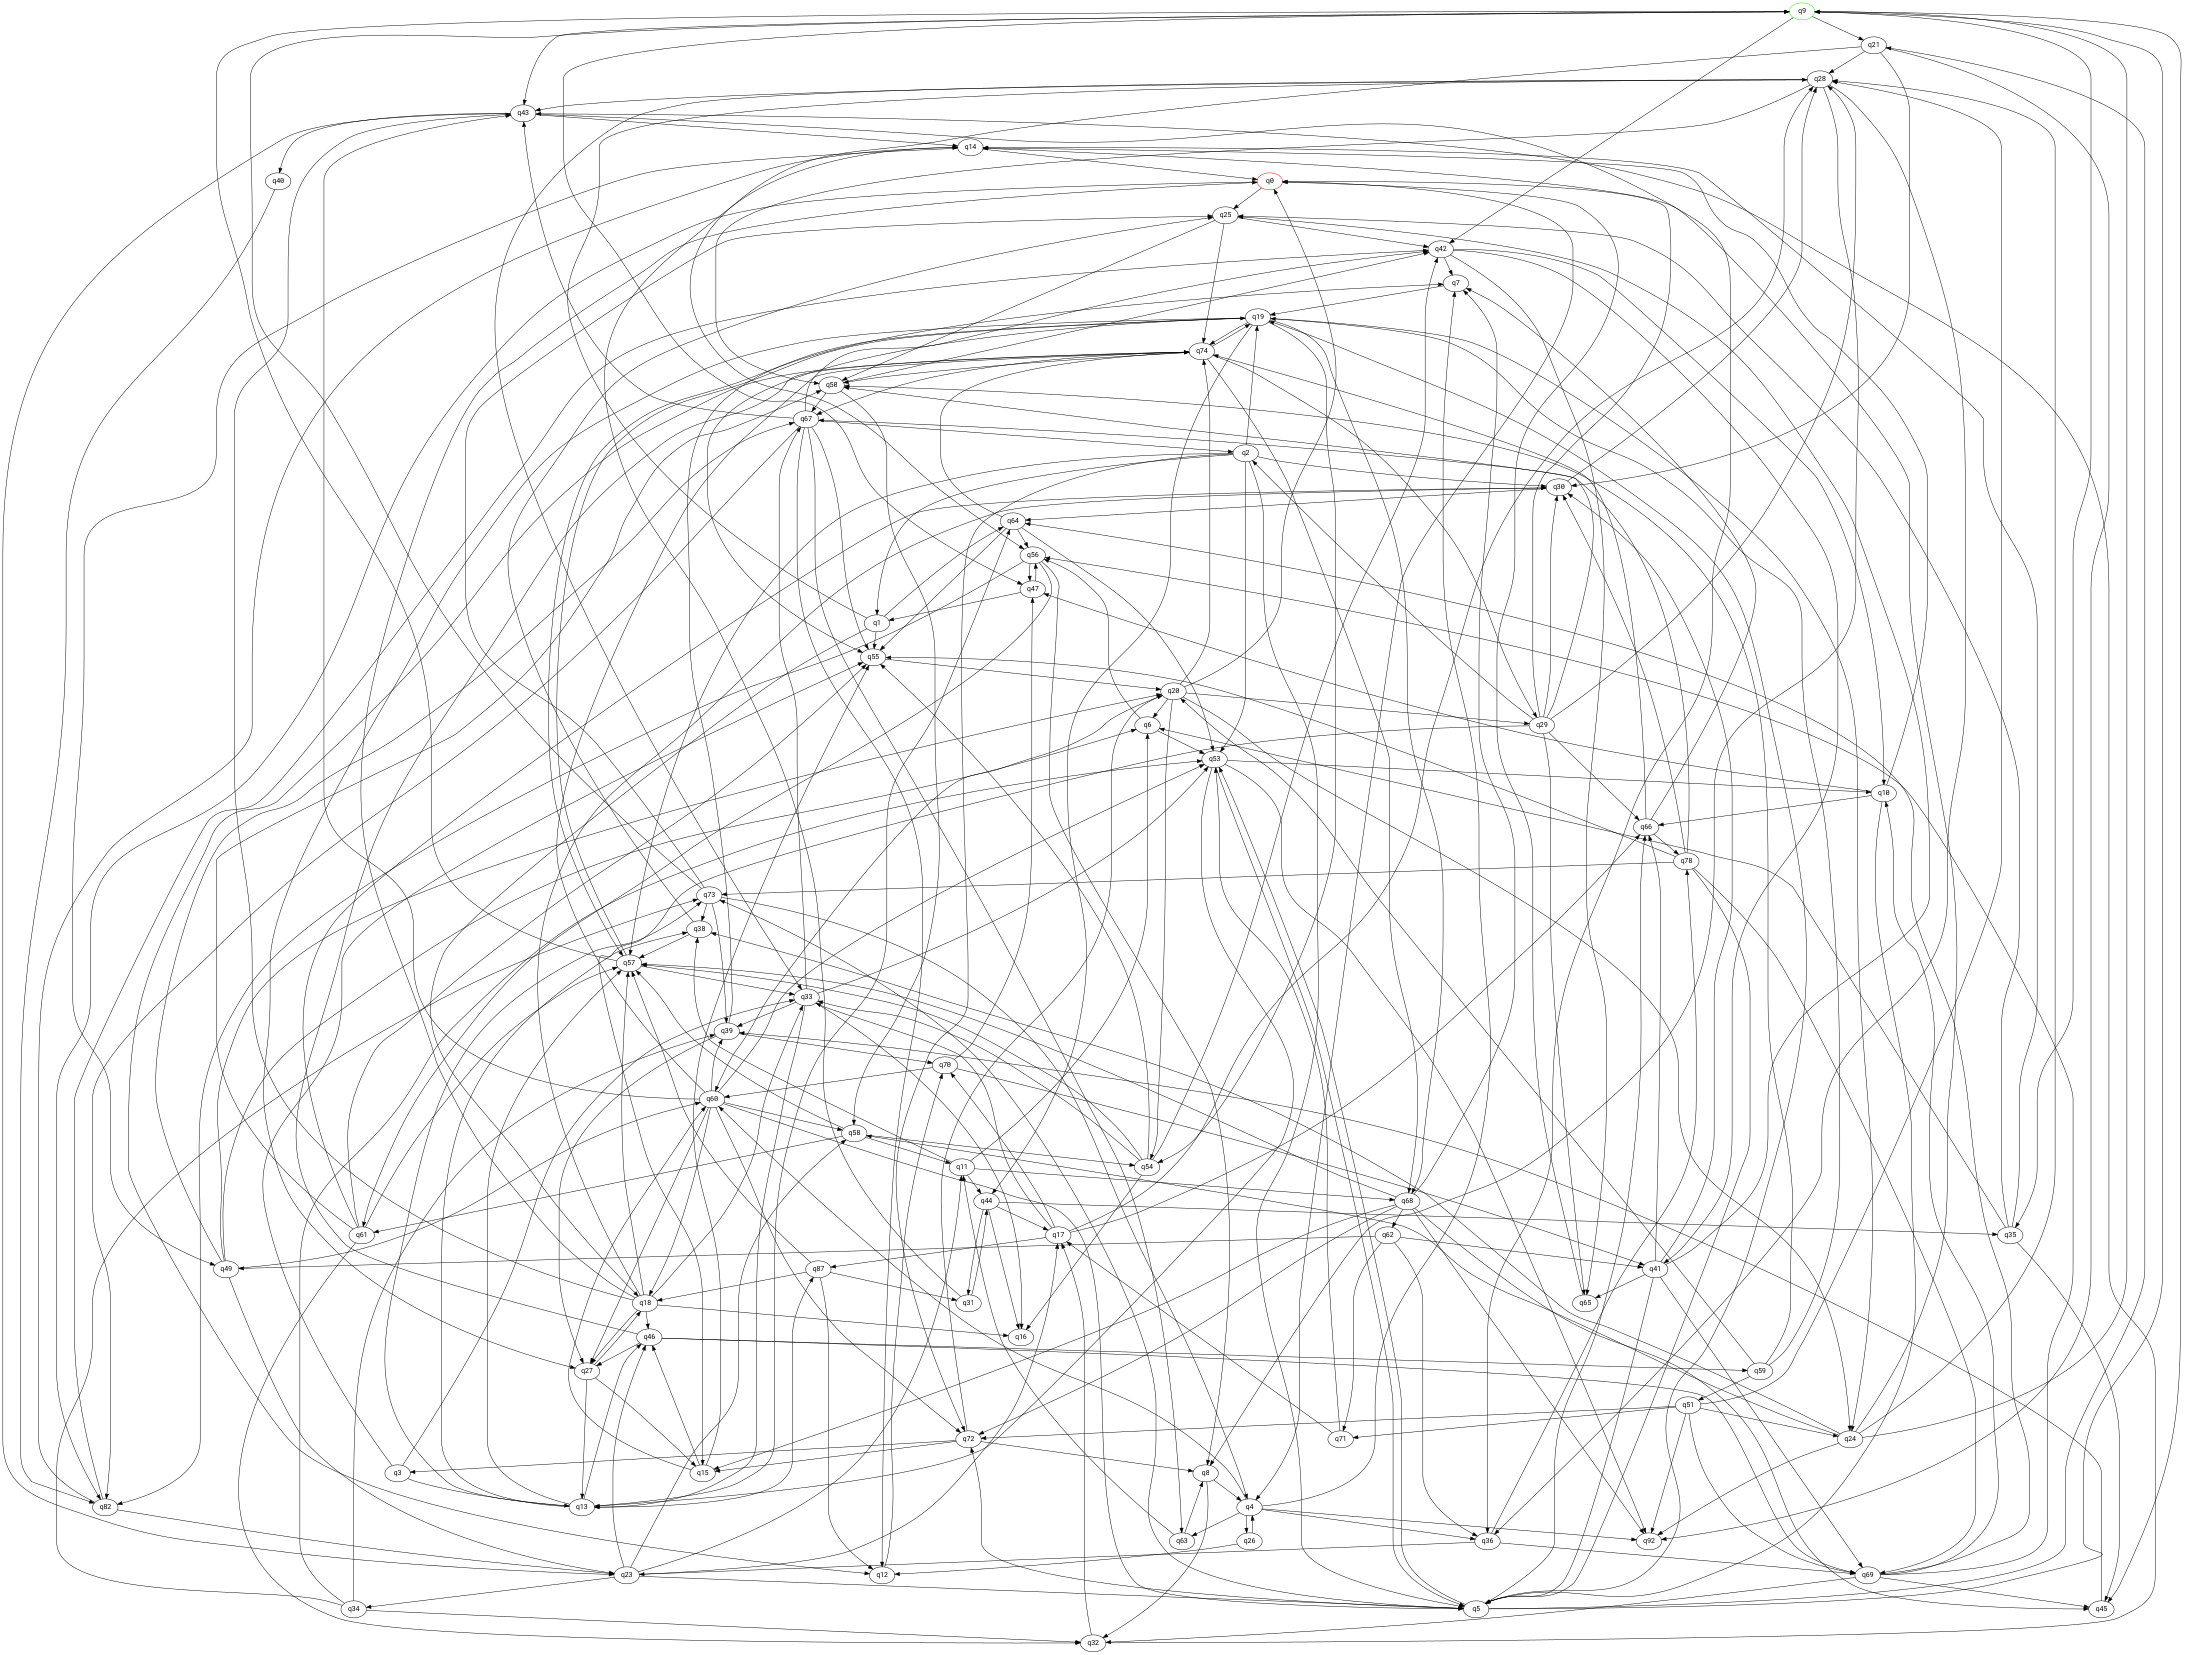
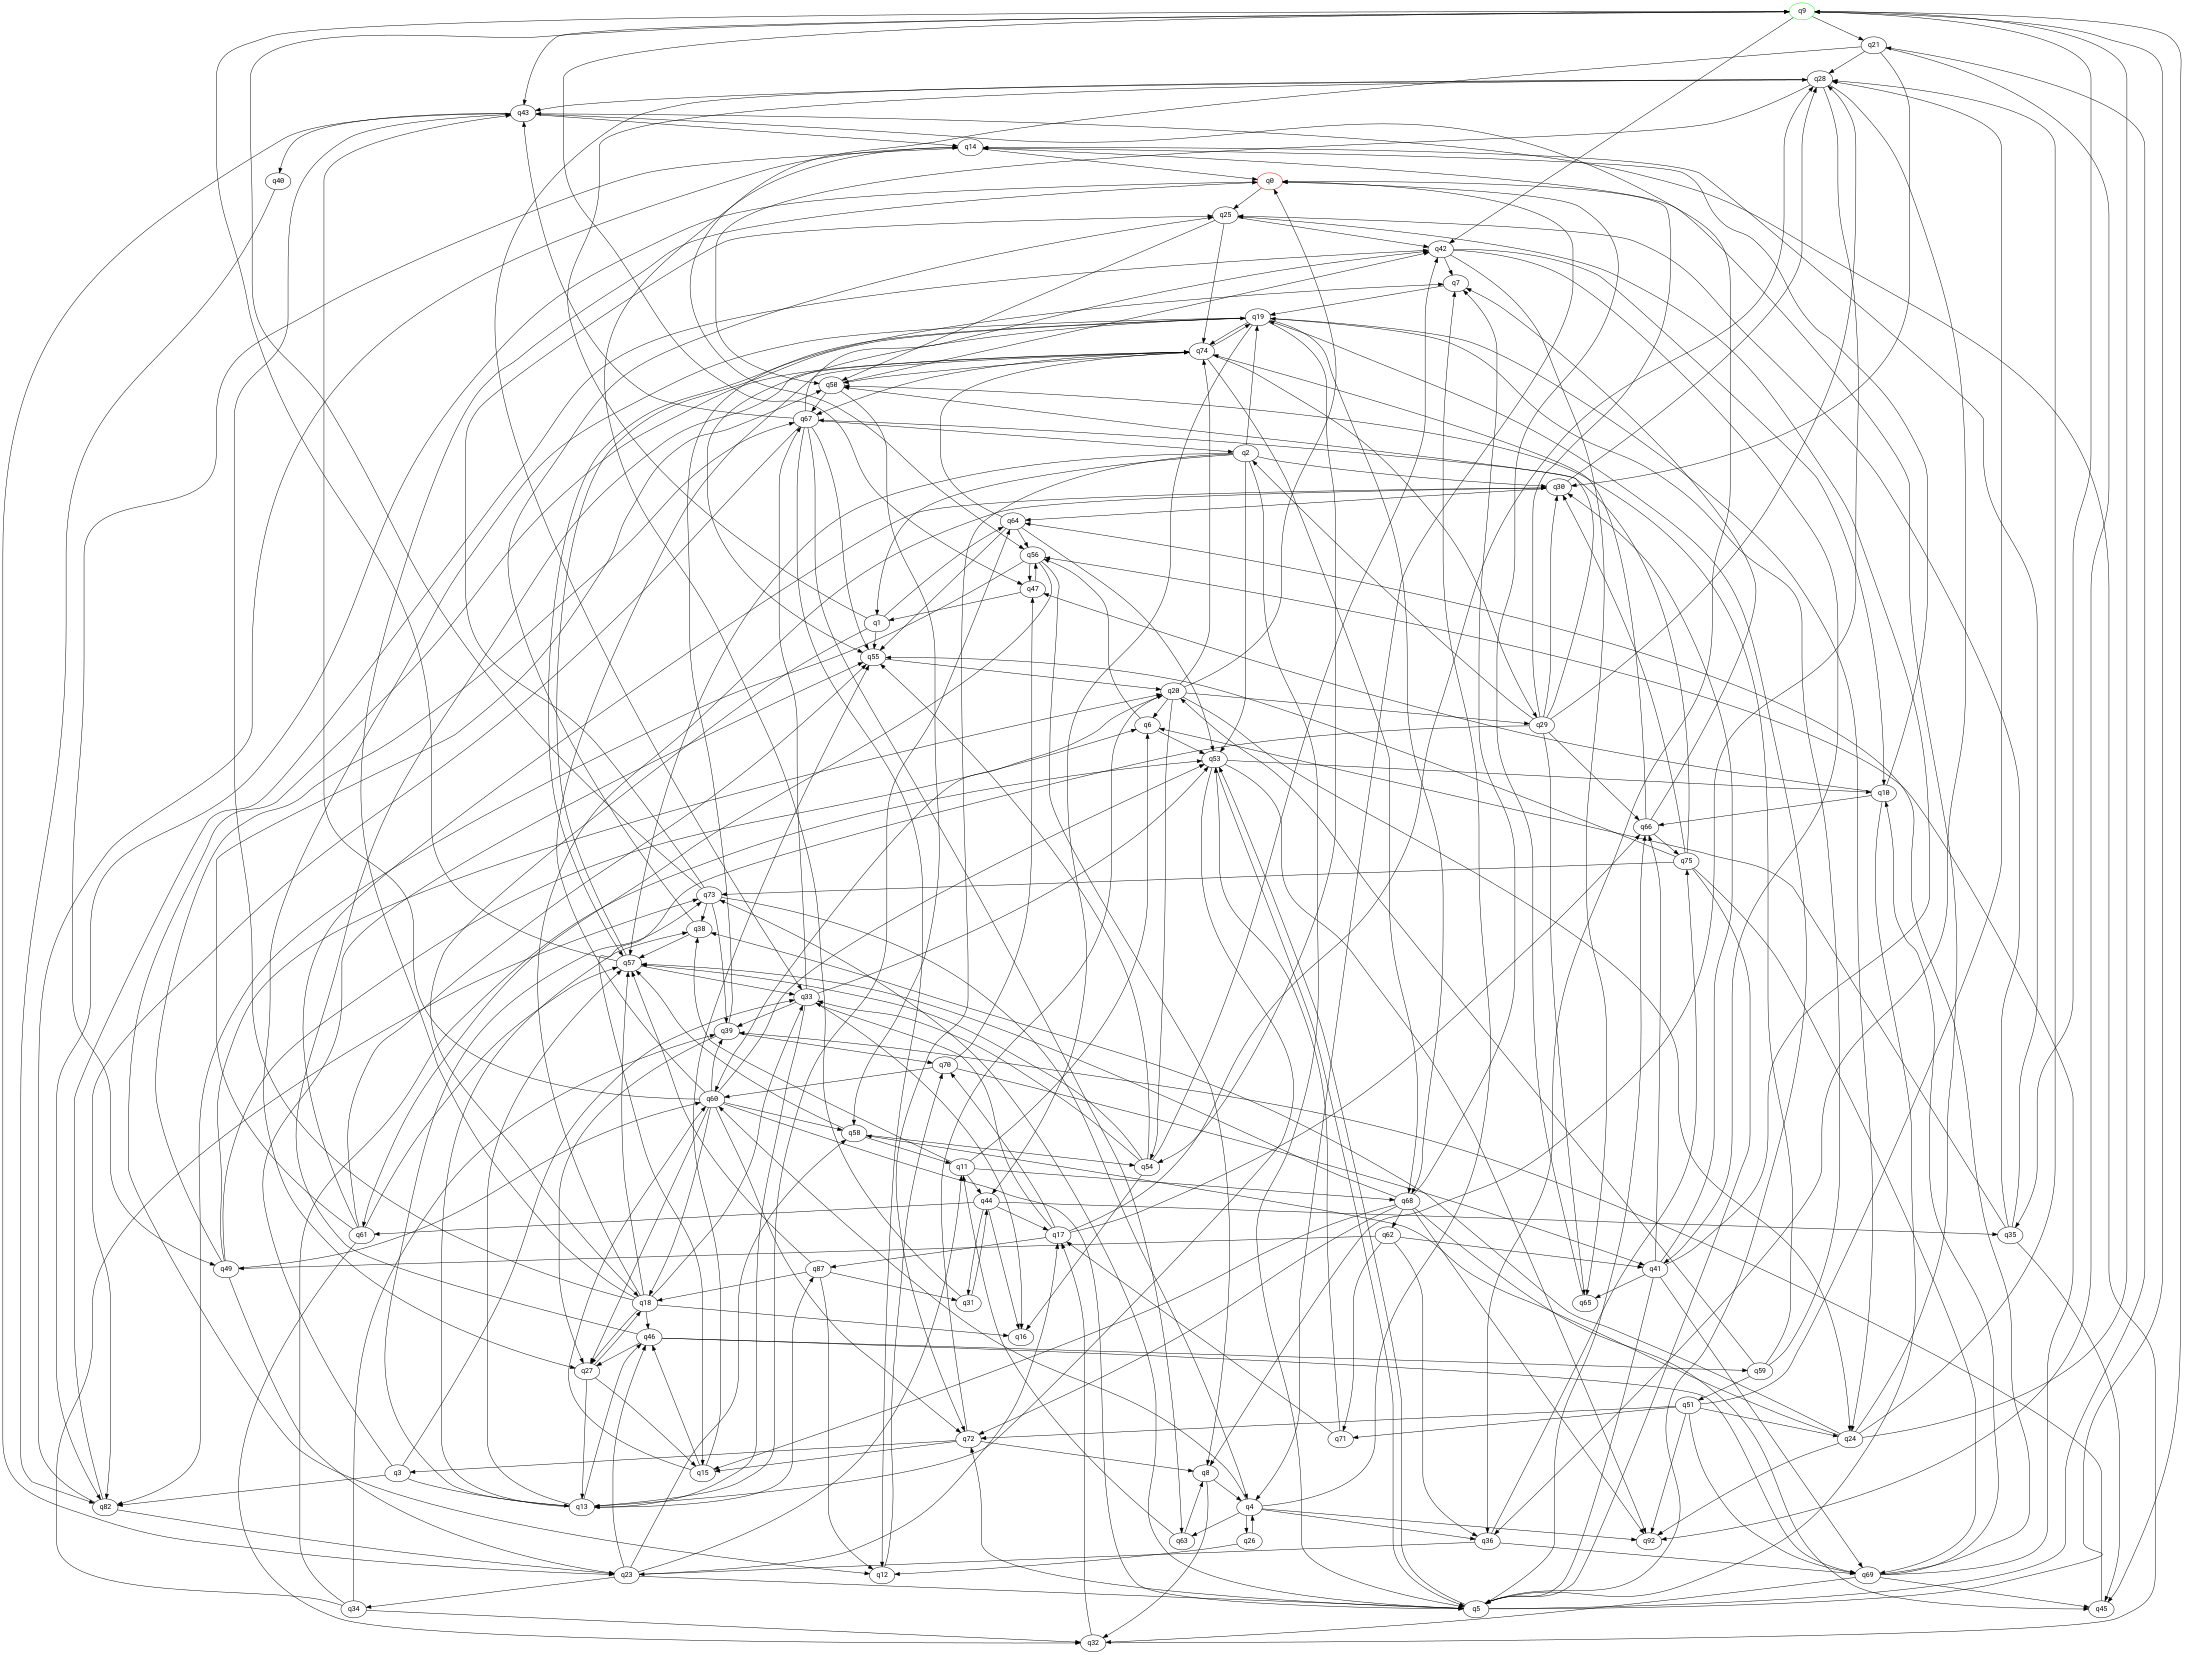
(1686, 861) -> (1686, 861)
(610, 1184) -> (691, 1217)
none -> (254, 1490)
